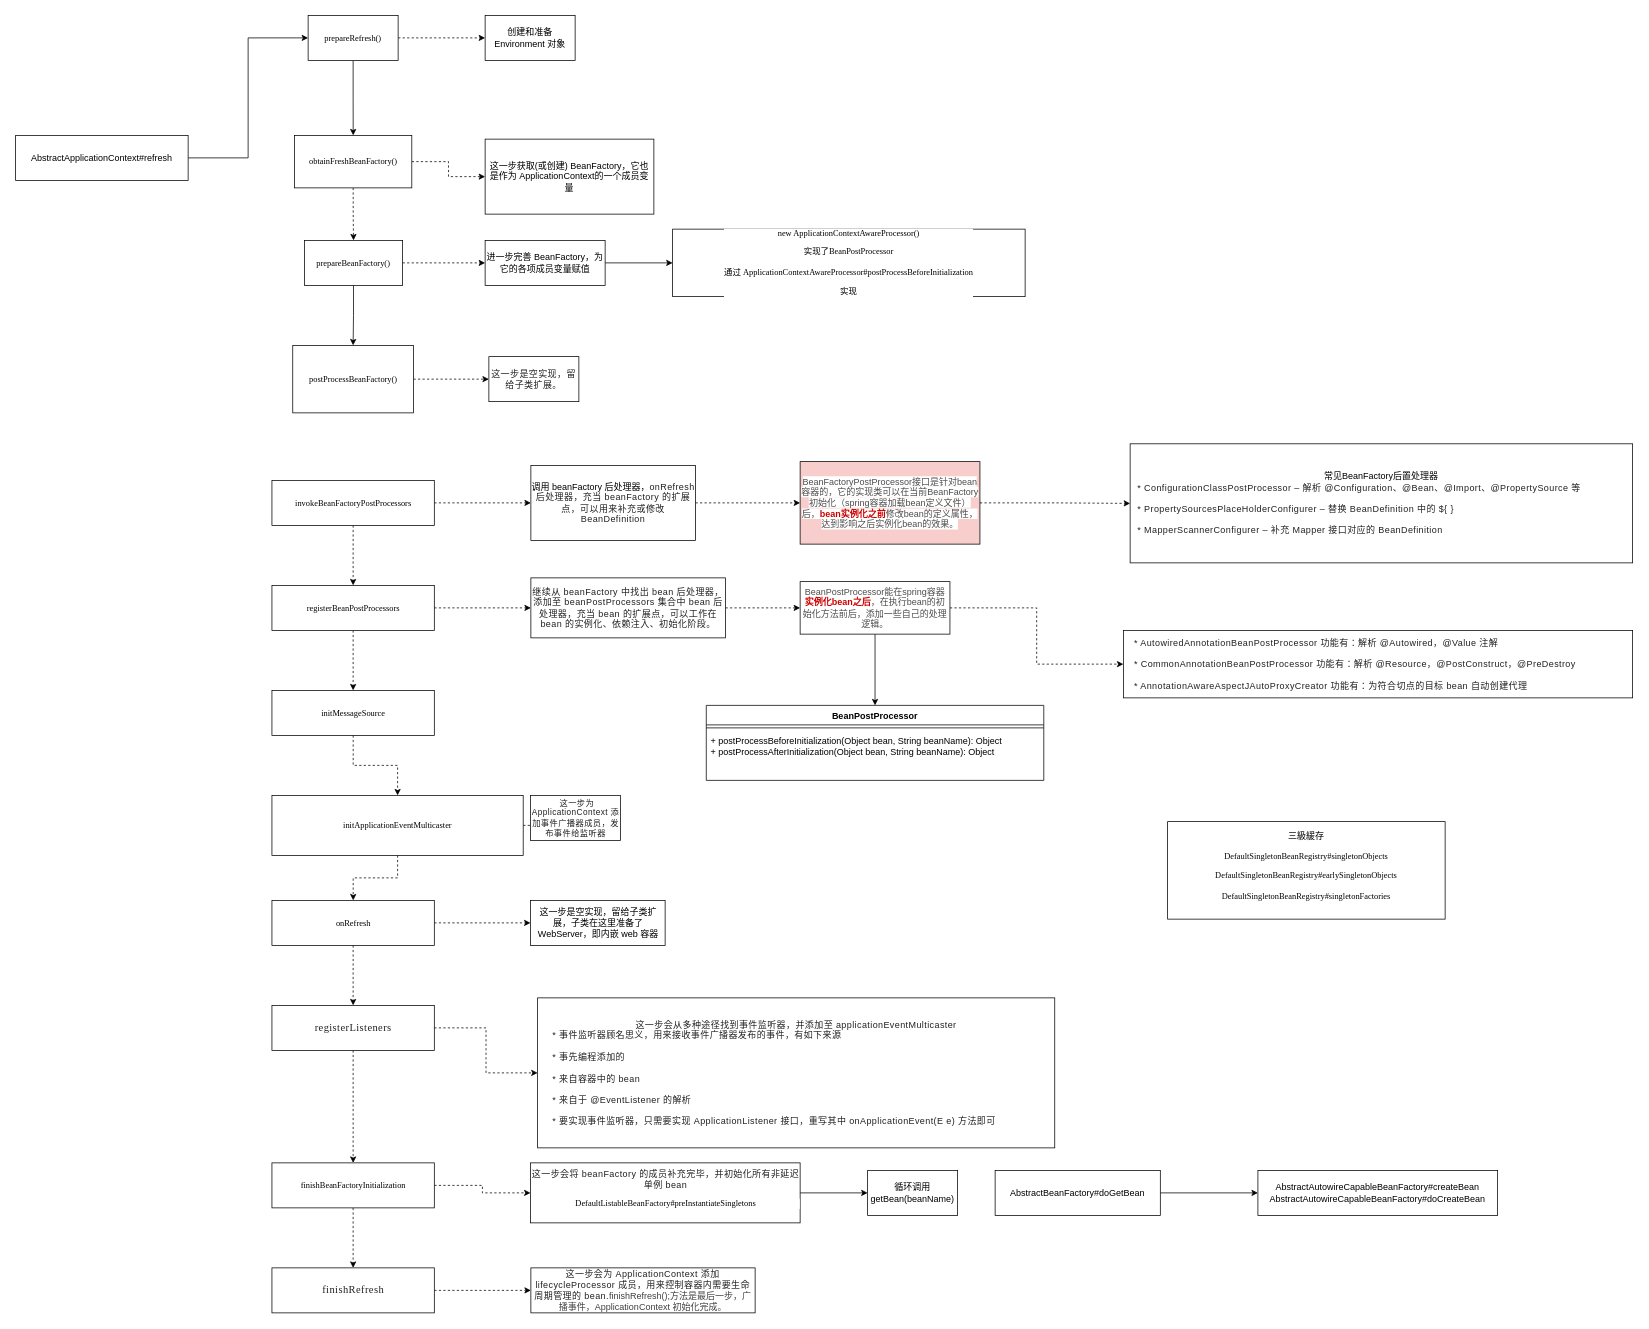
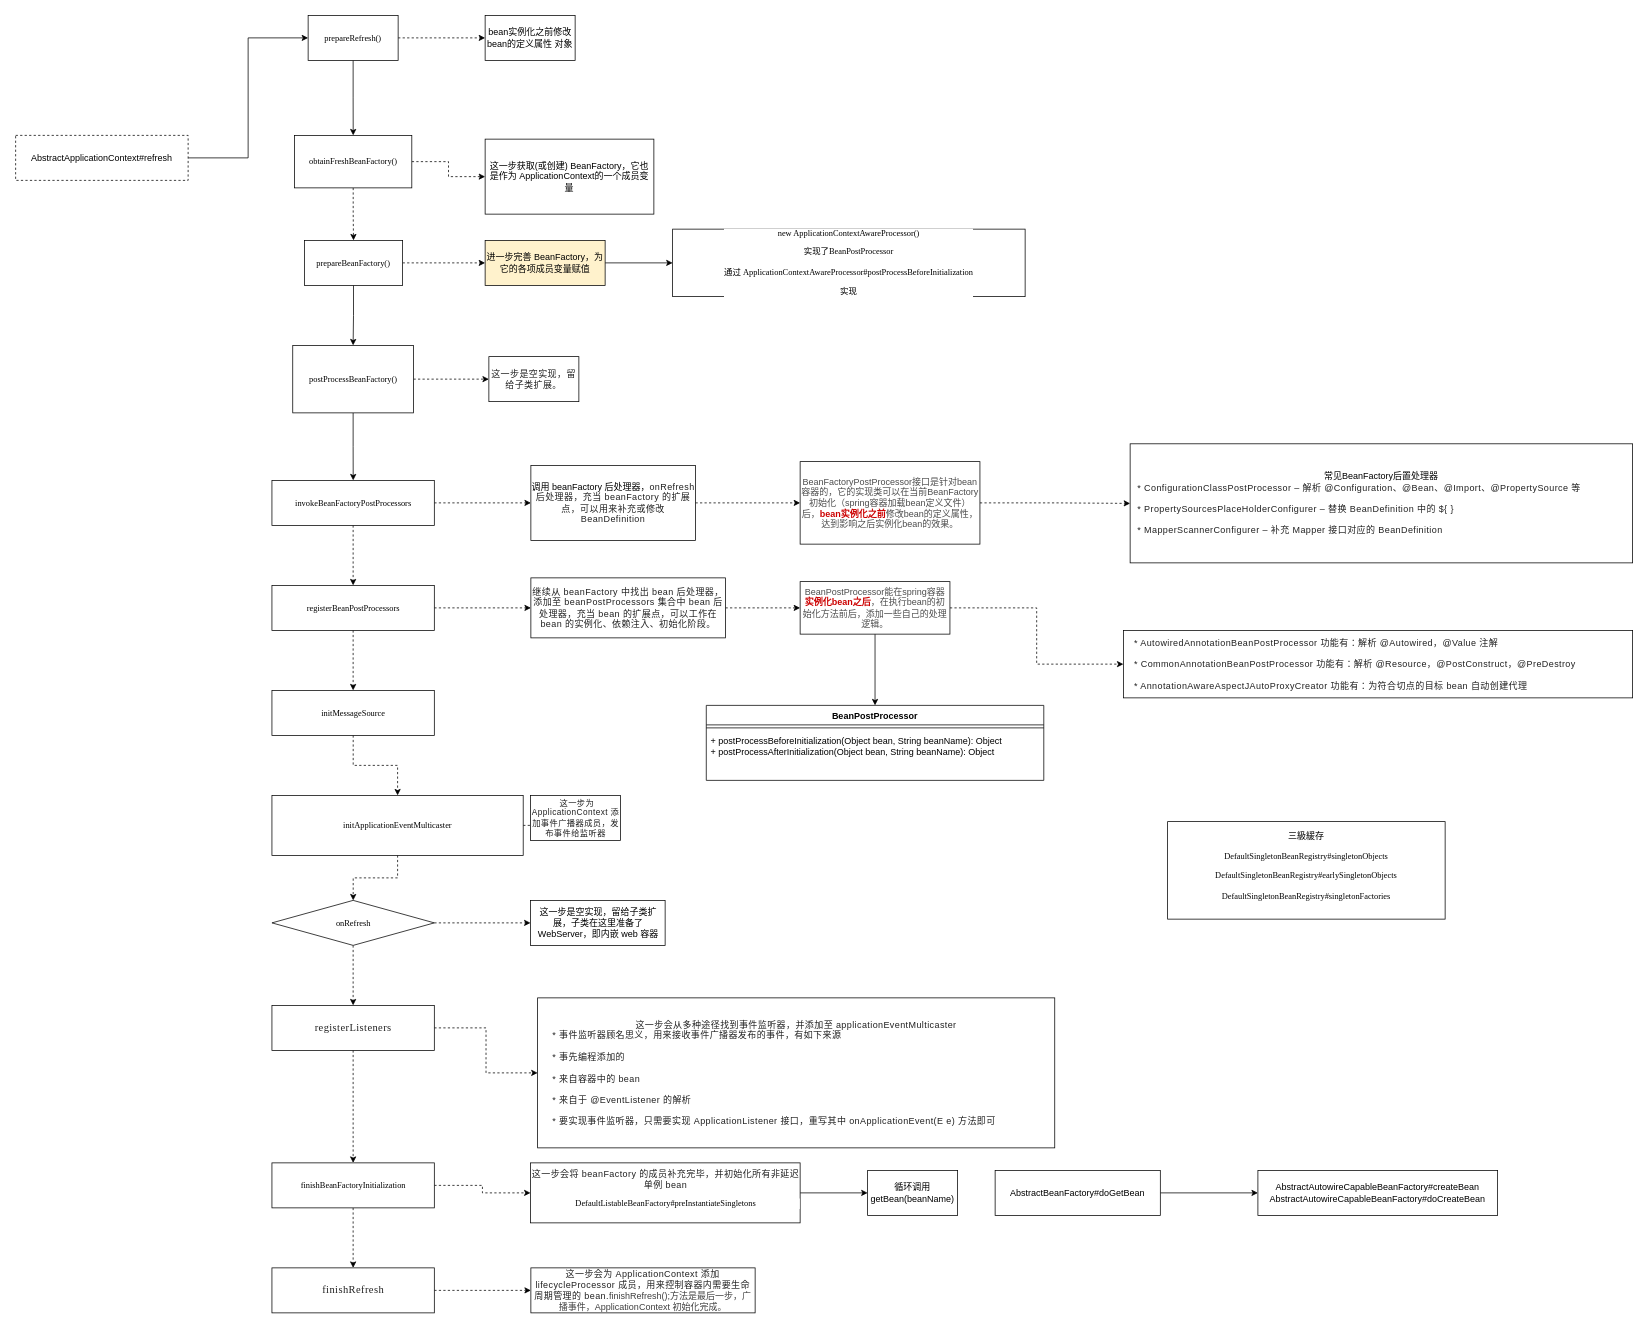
(530, 38) -> (530, 38)
(102, 158) -> (102, 158)
(545, 263) -> (545, 263)
none -> (353, 469)
(890, 503) -> (890, 503)
(353, 923) -> (353, 923)
